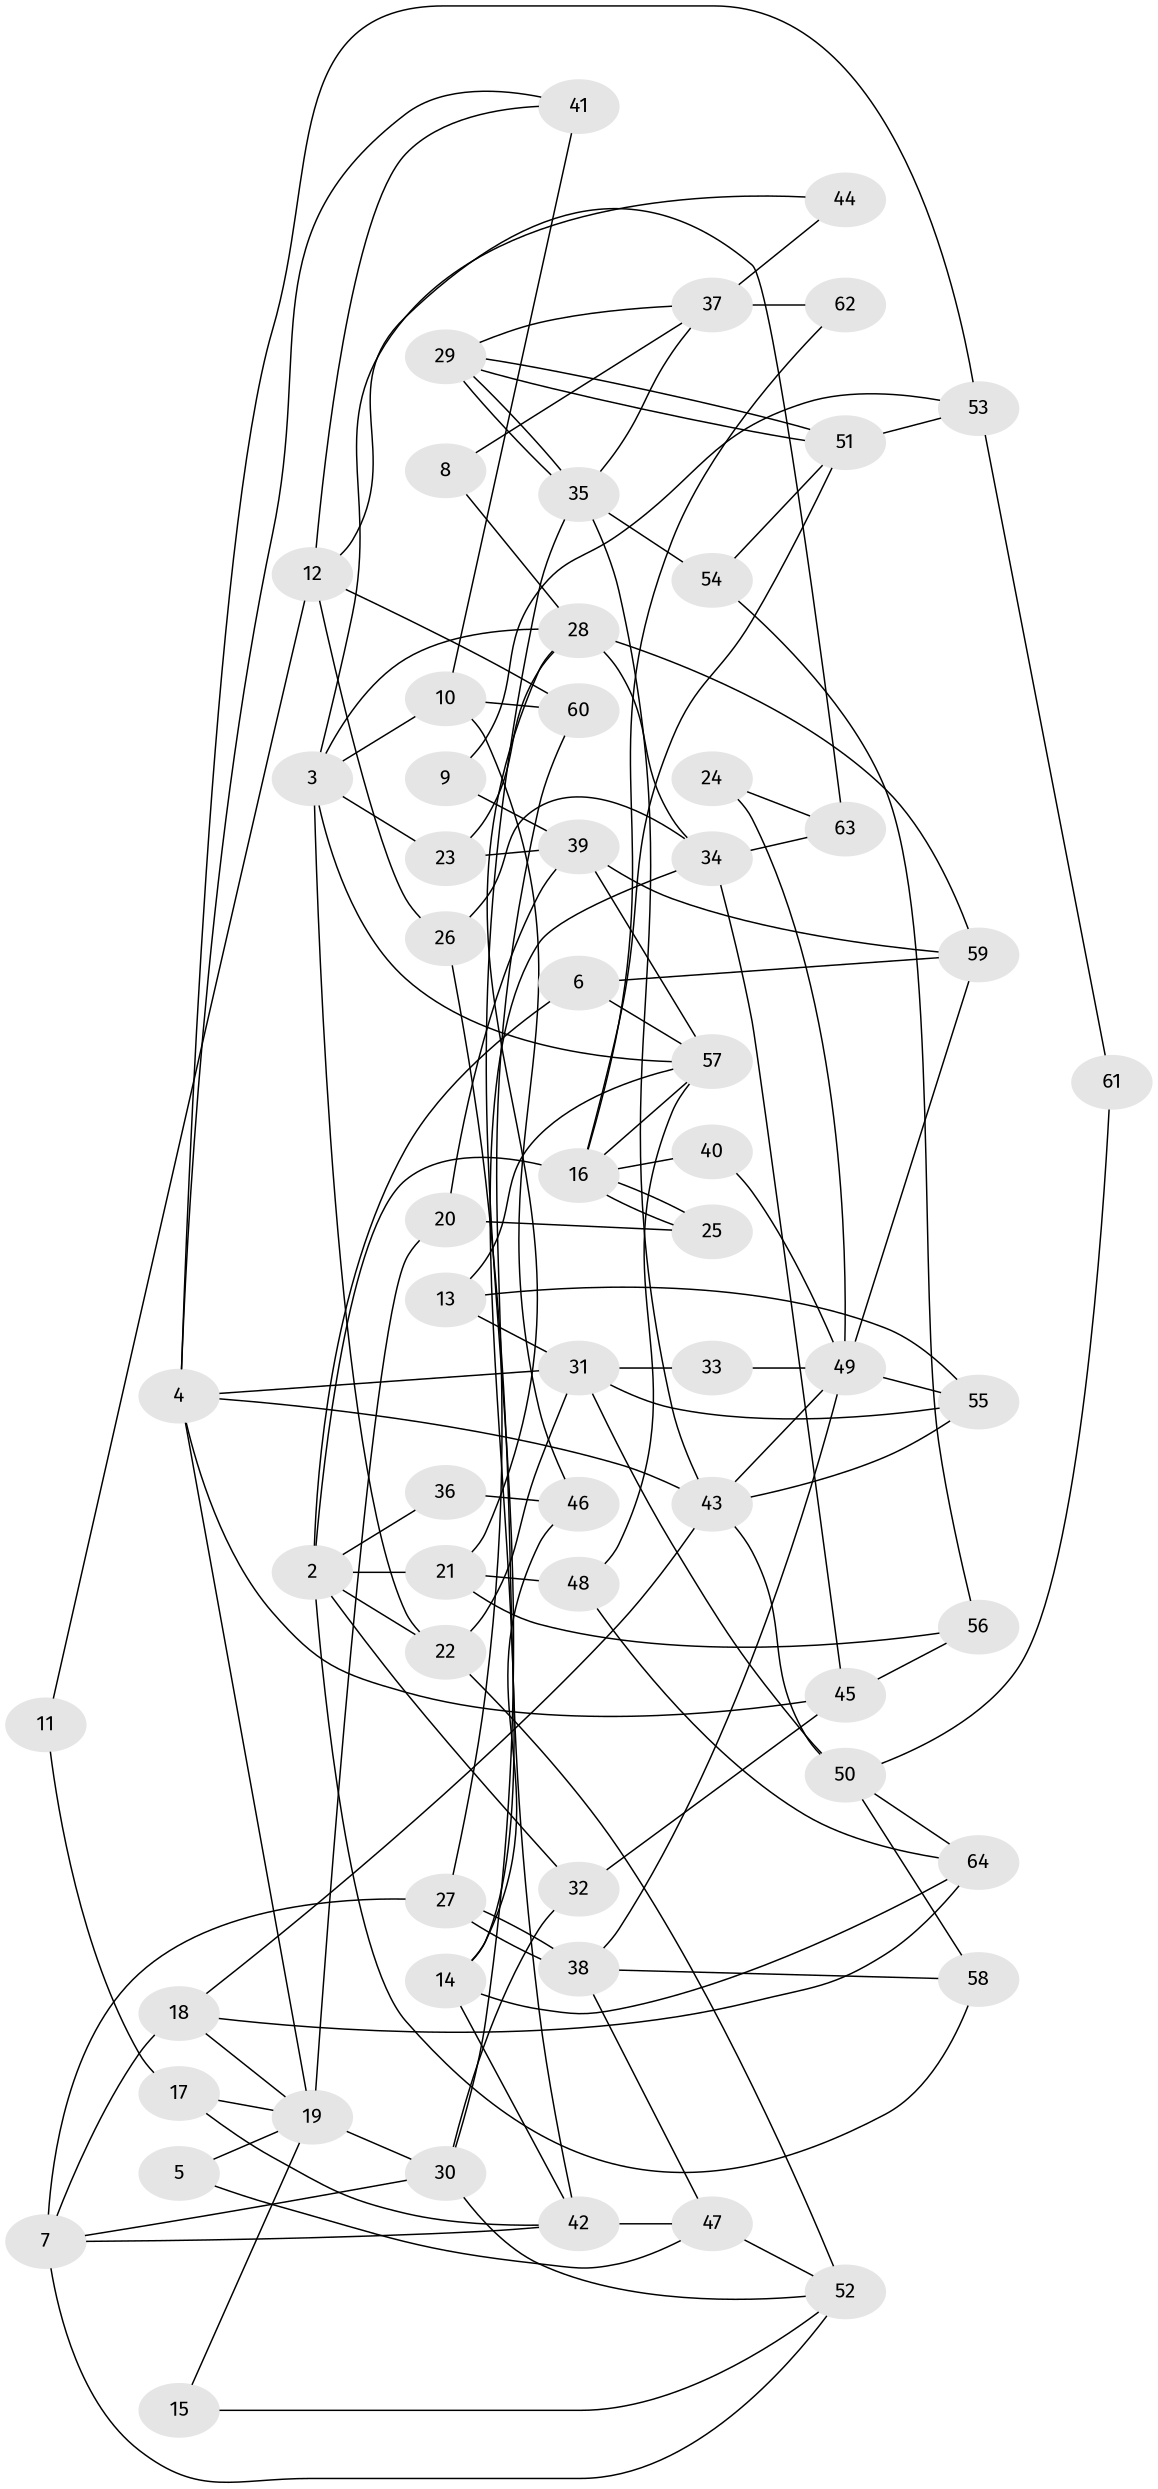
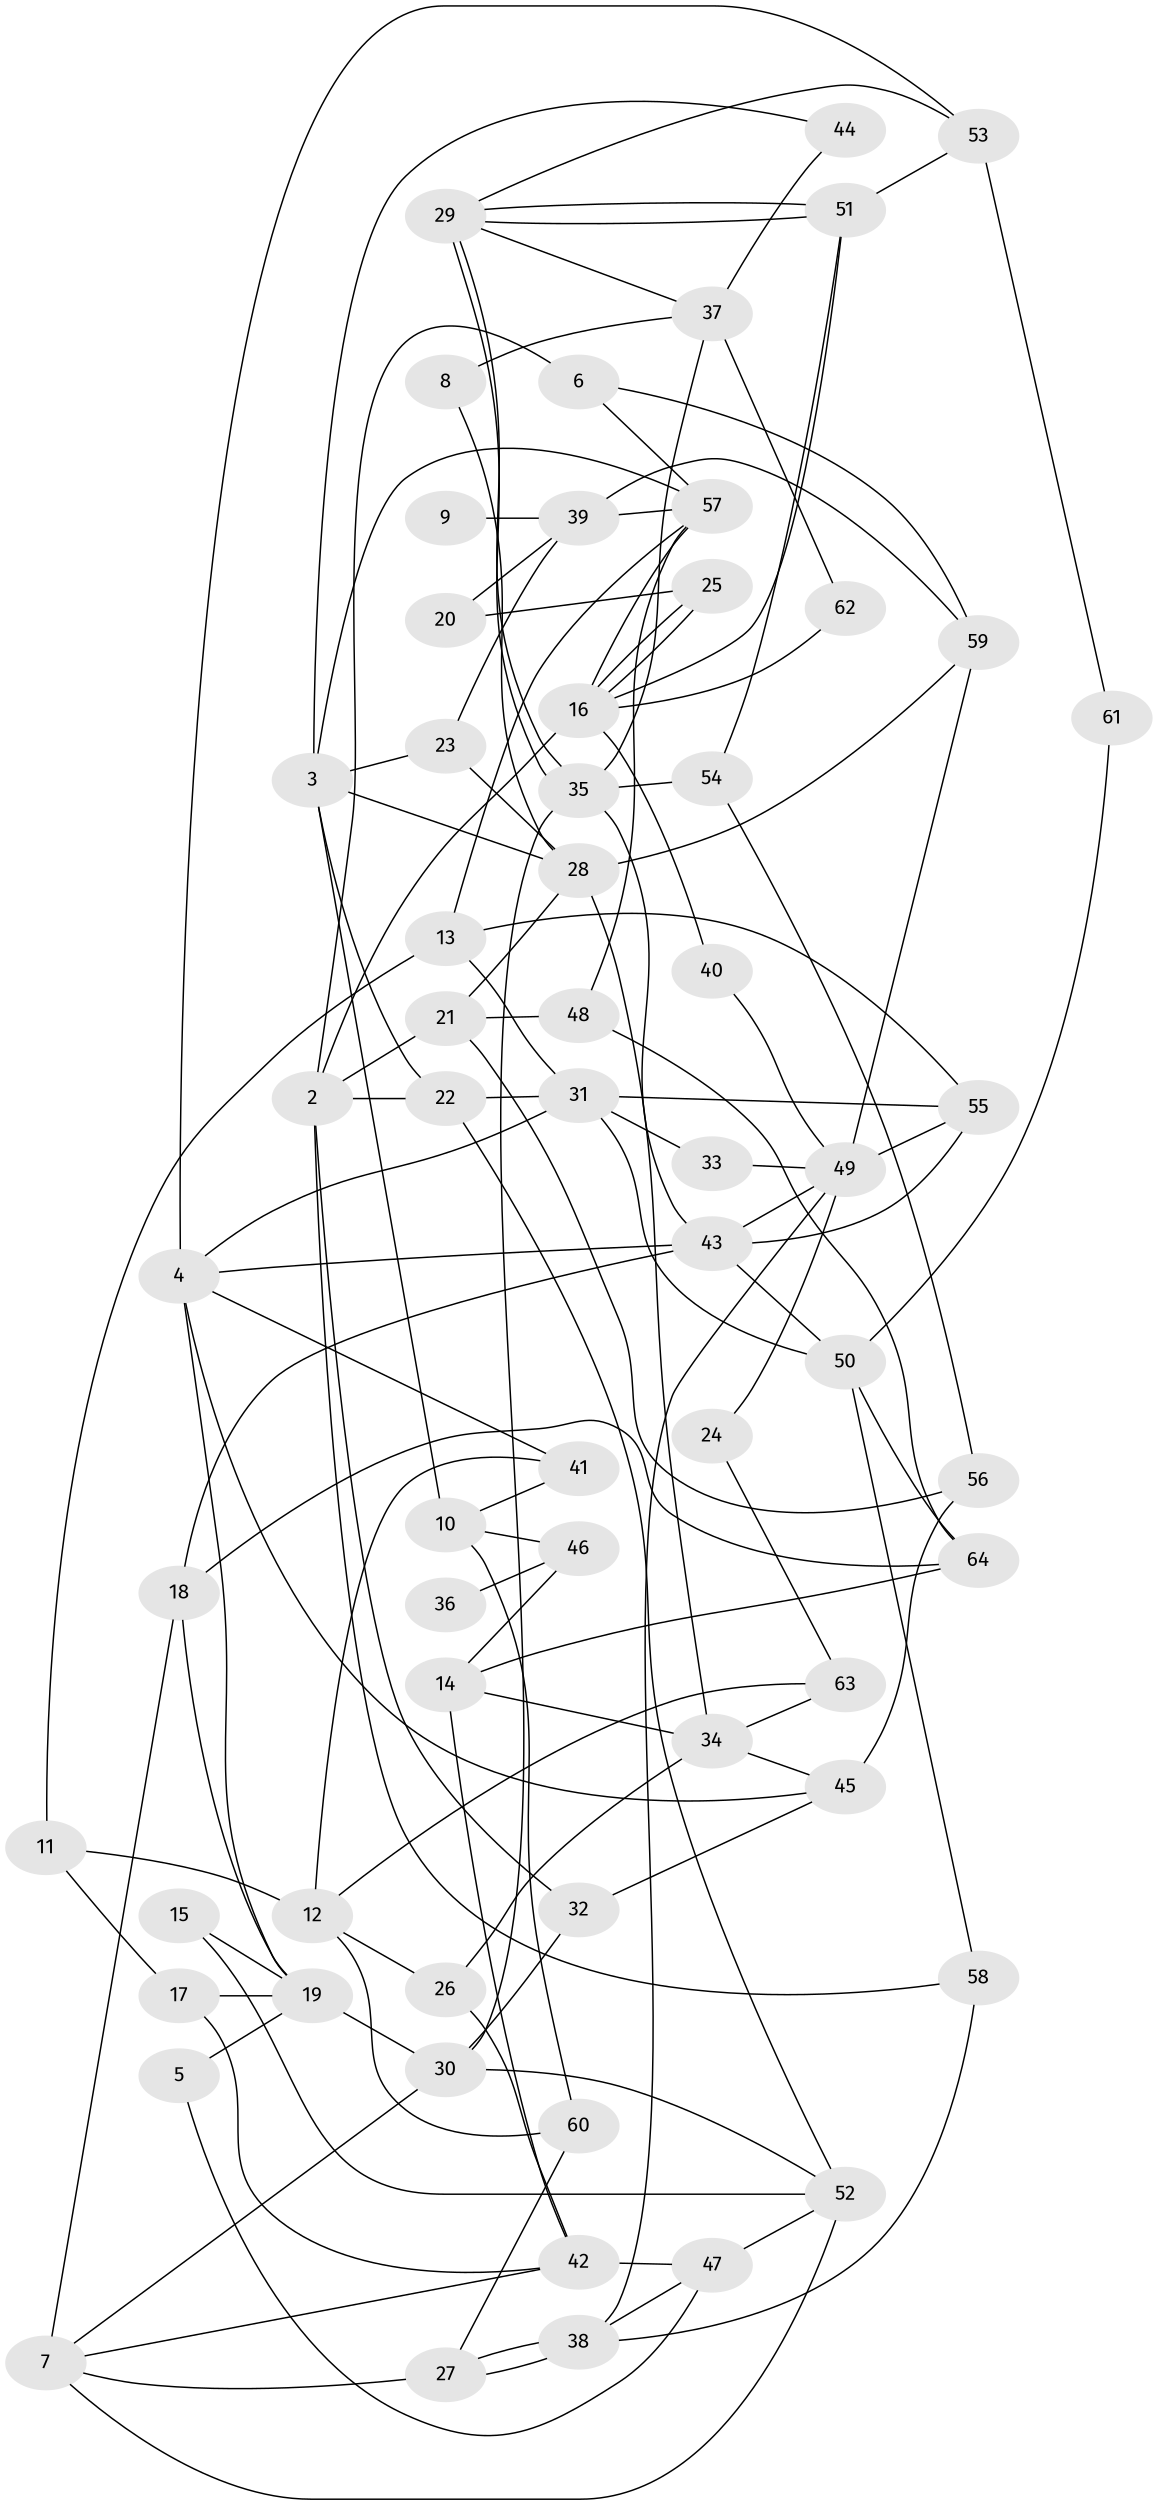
(652, 509) -> (698, 116)
none -> (107, 1329)
(372, 1537) -> none
(350, 1662) -> none
